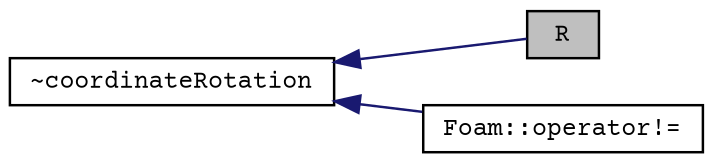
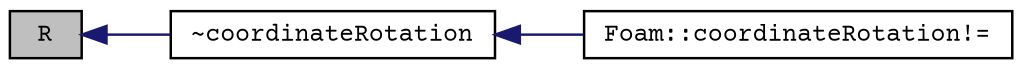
(443, 49) -> (139, 35)
(563, 129) -> (798, 35)
